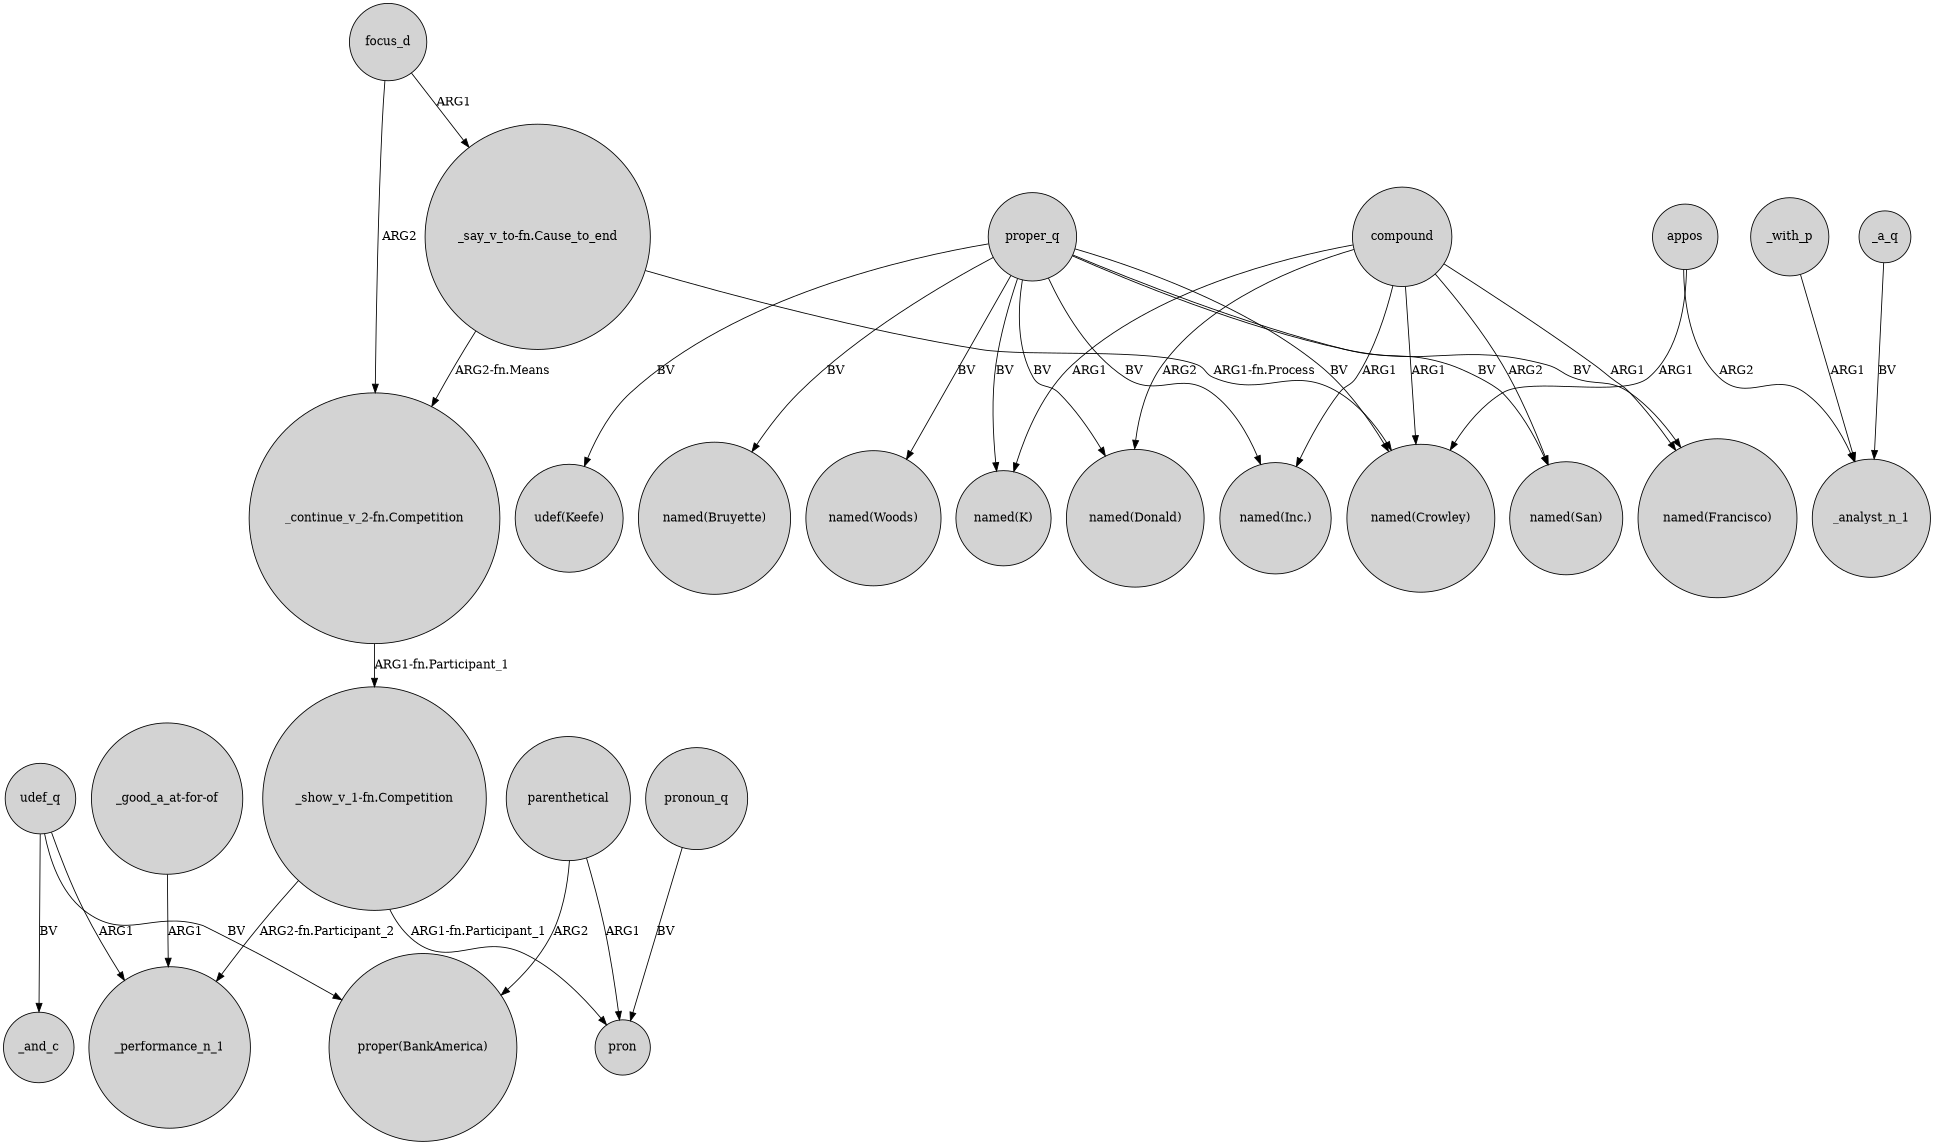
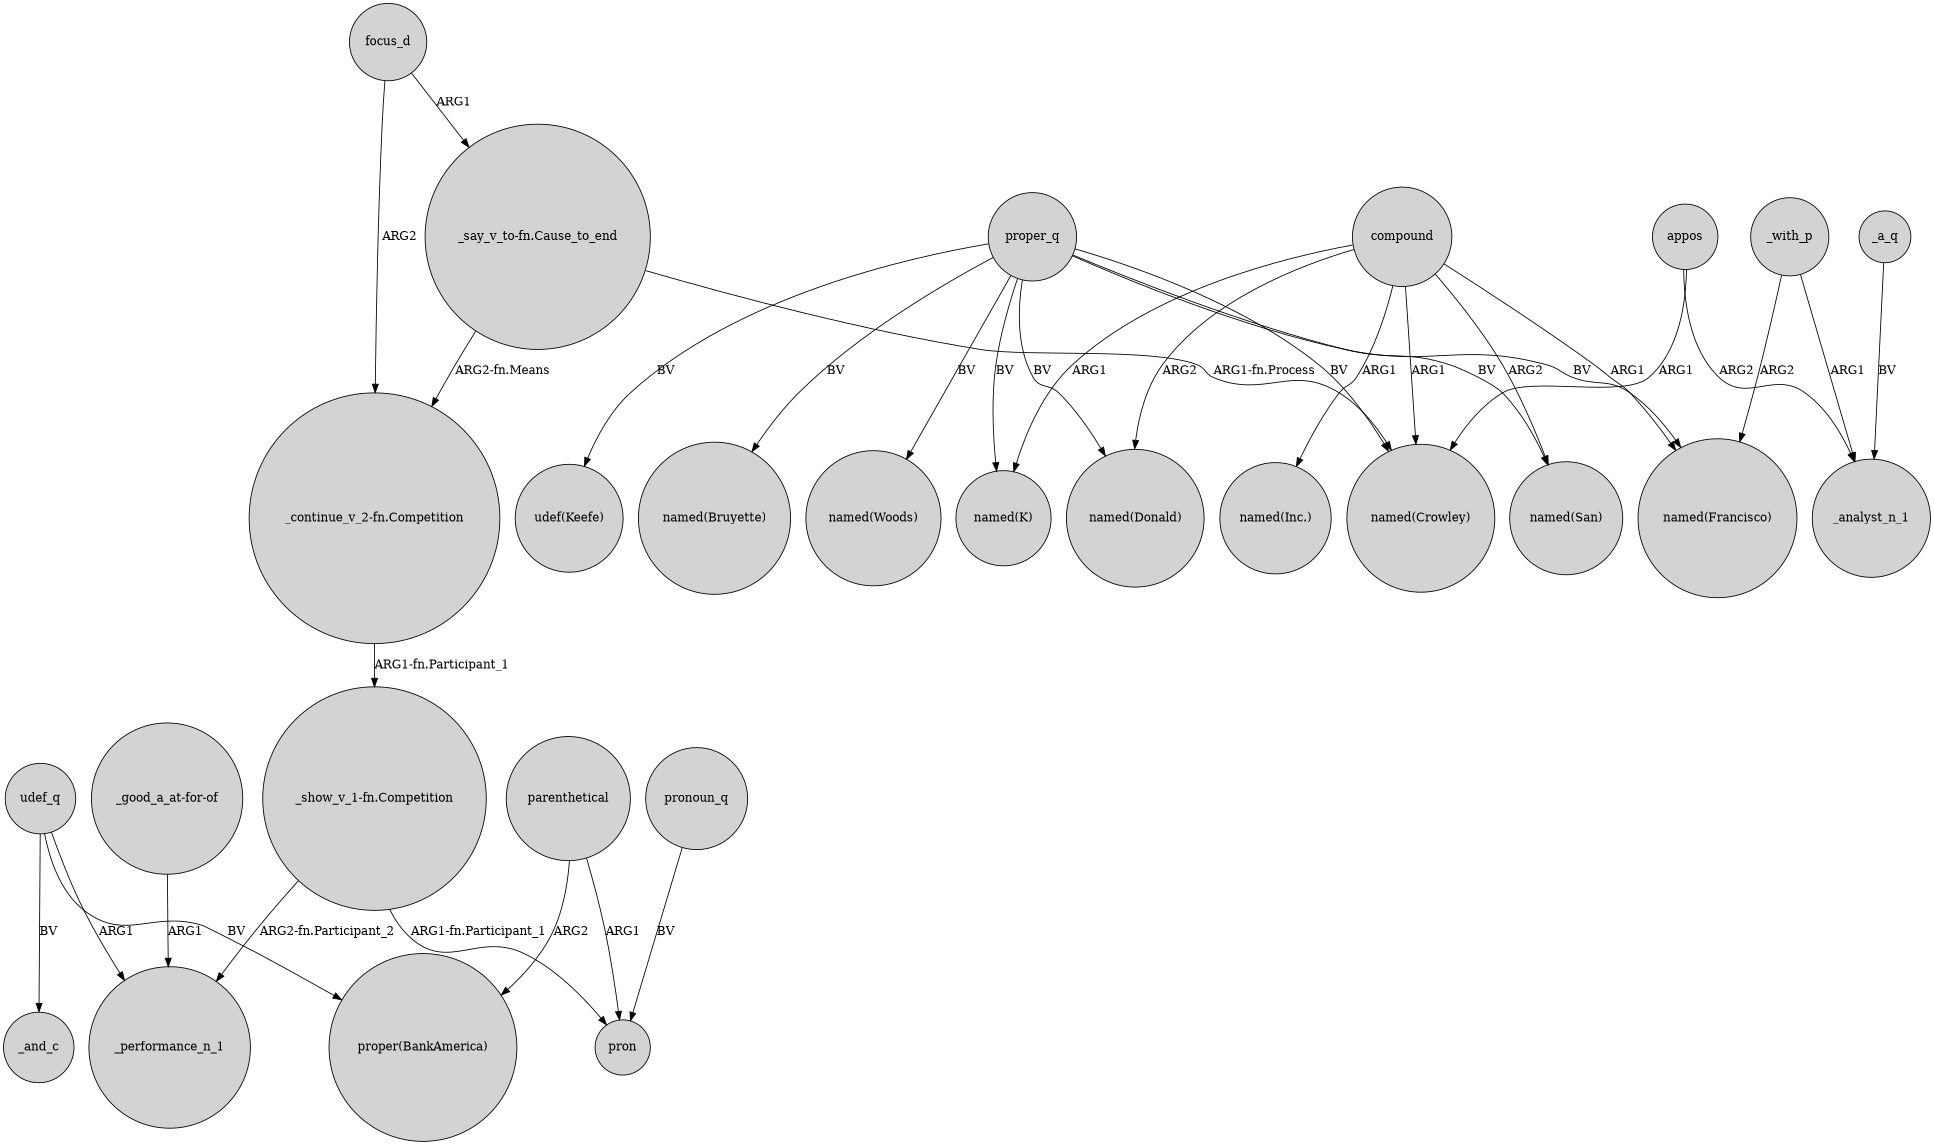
none -> (1763, 355)
(1145, 385) -> none
